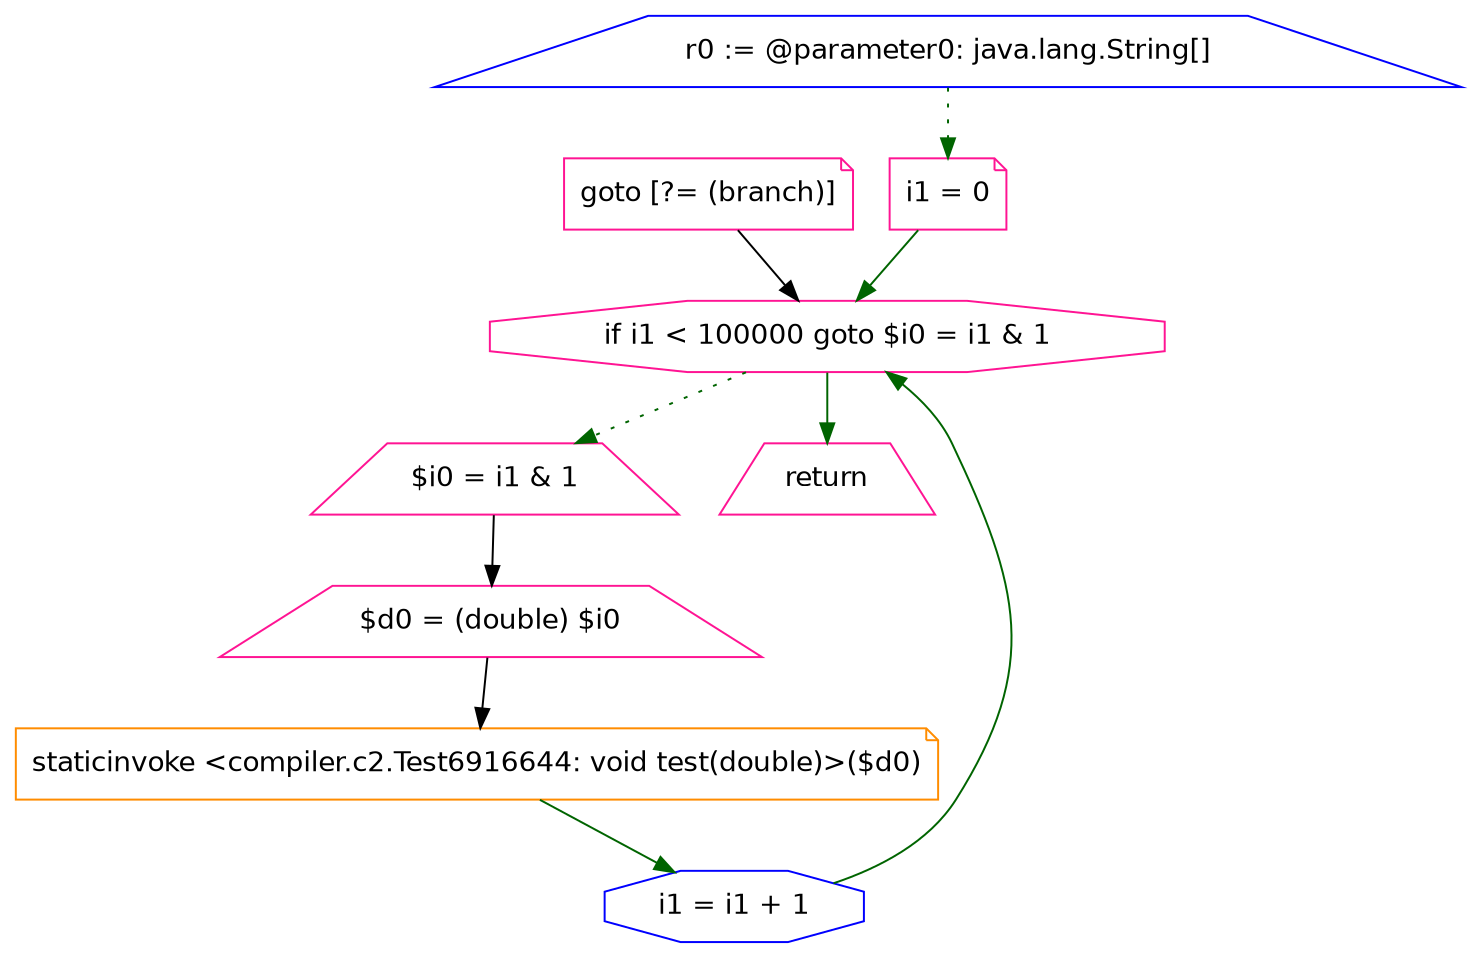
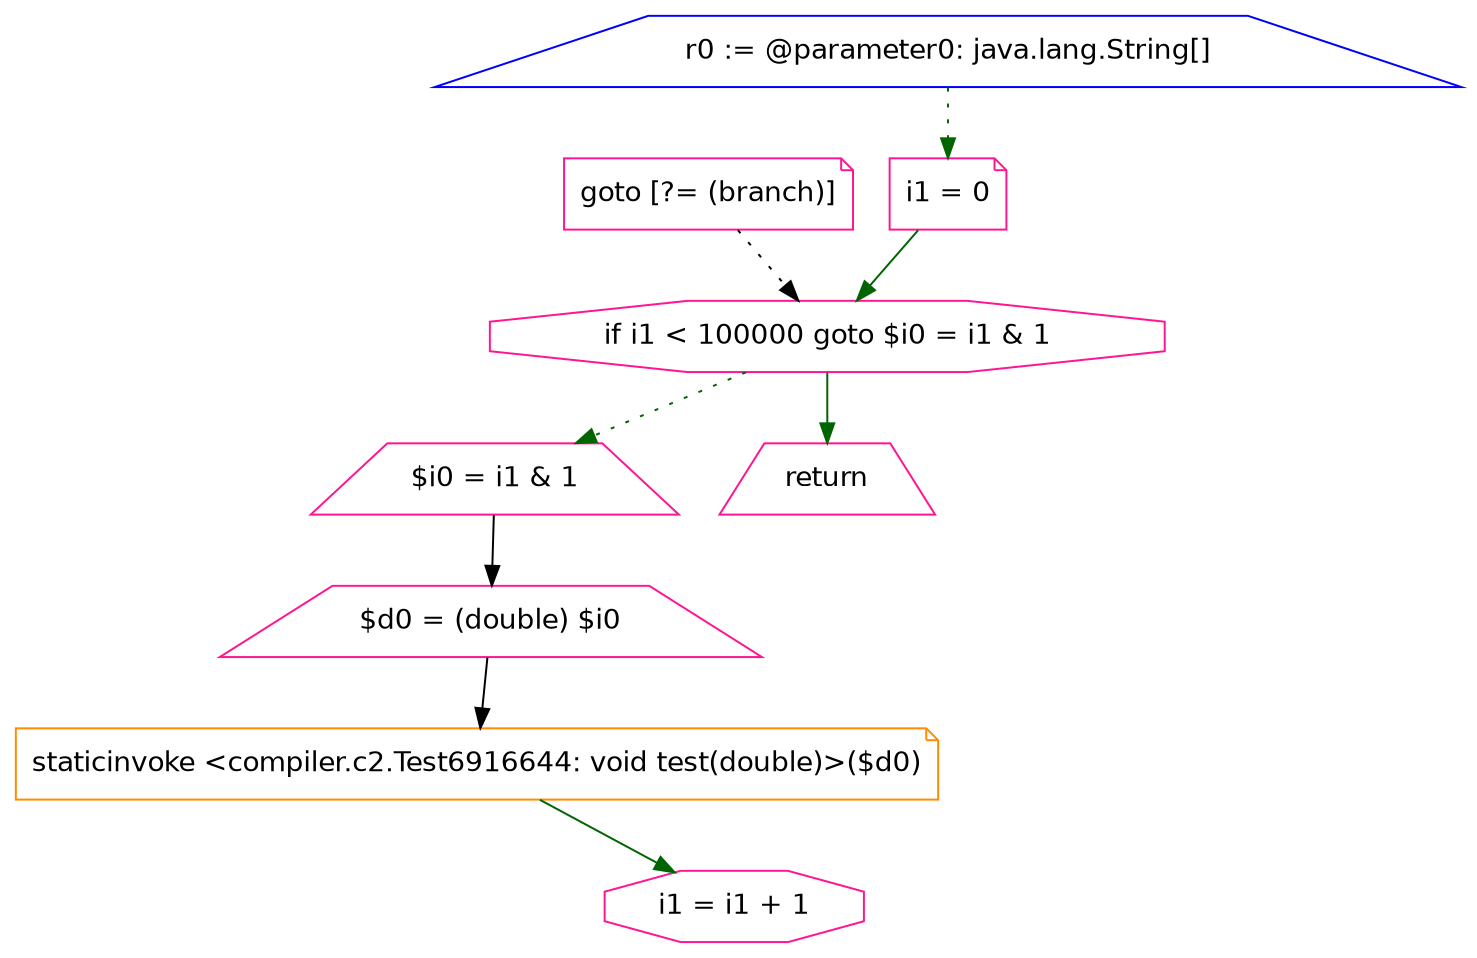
(762, 258) -> (762, 258)
(1010, 659) -> none
(734, 906) -> (734, 906)
